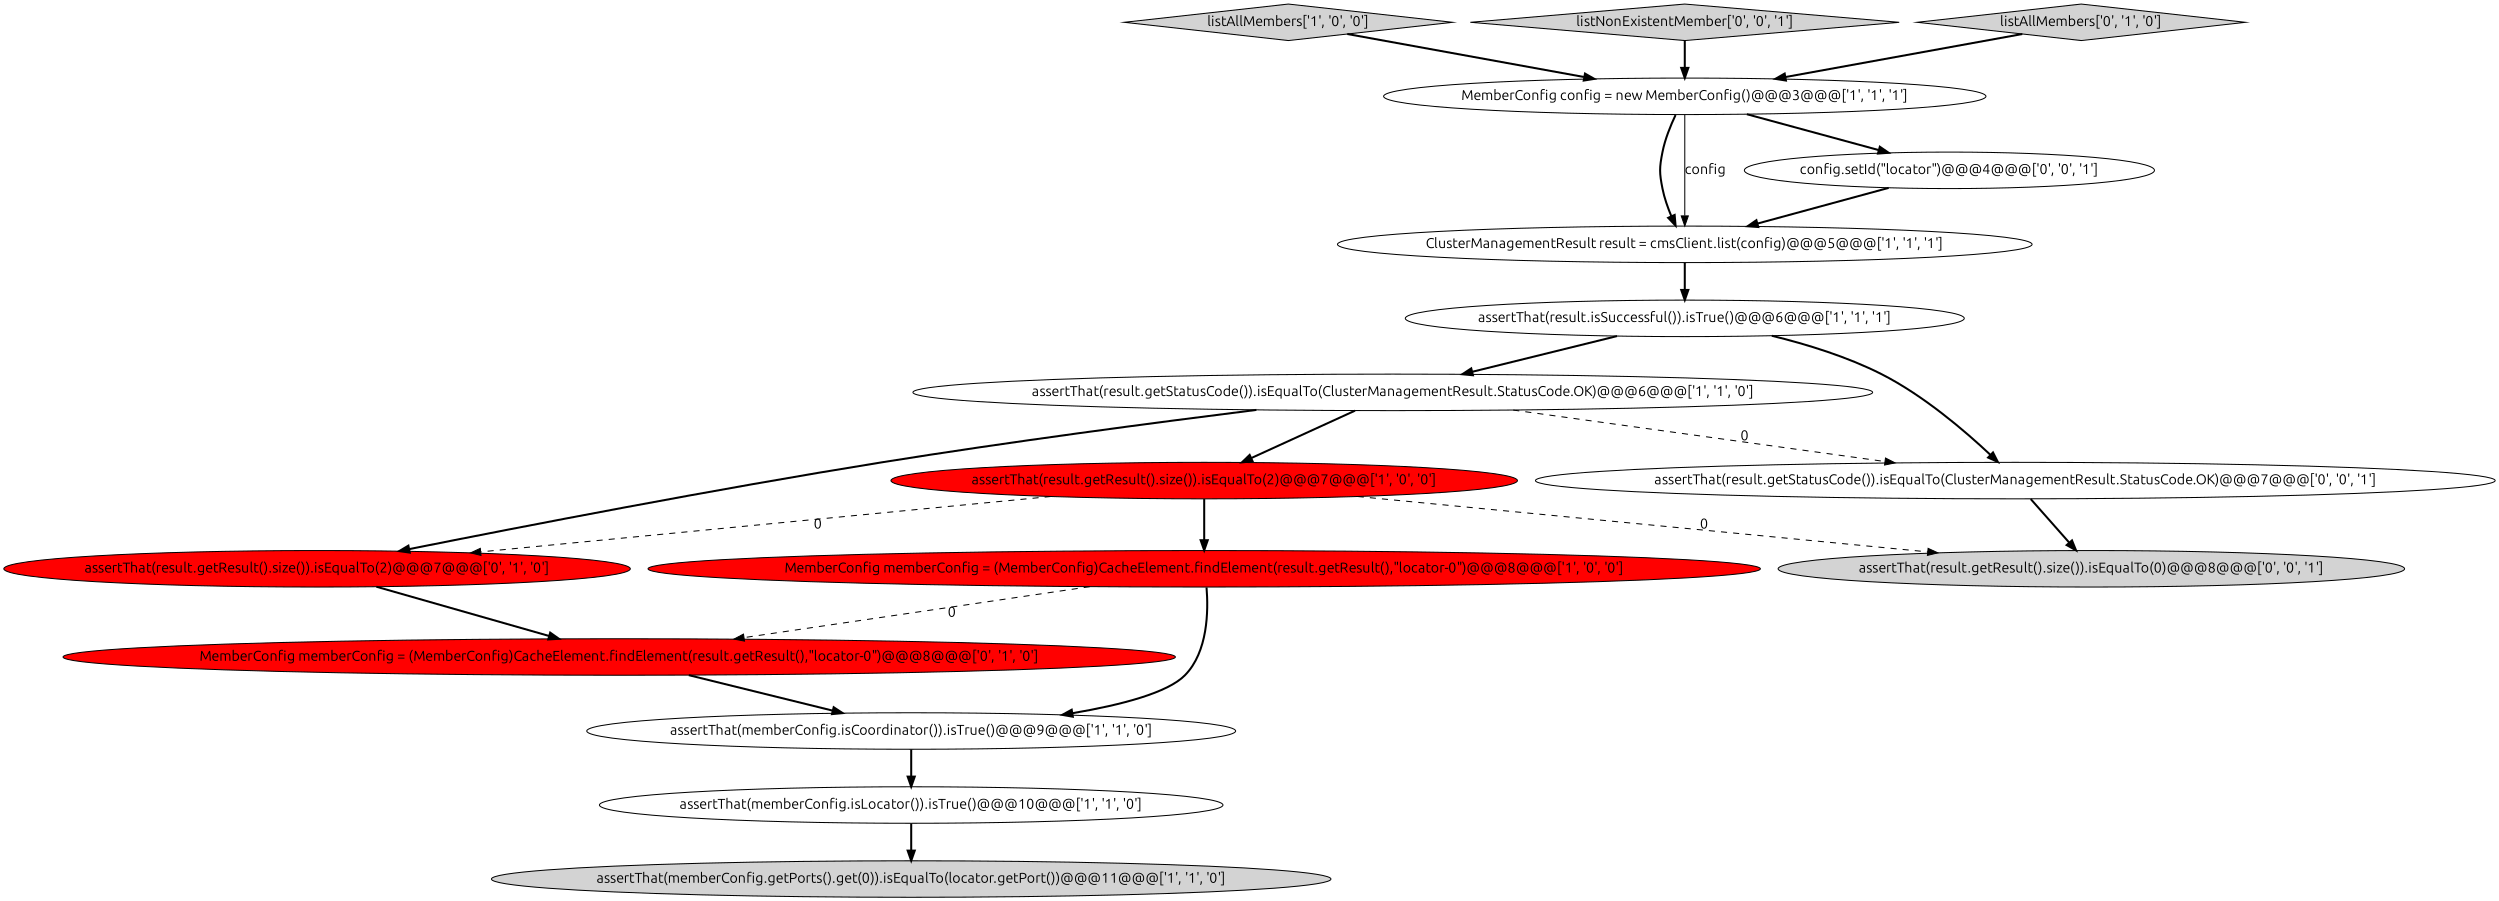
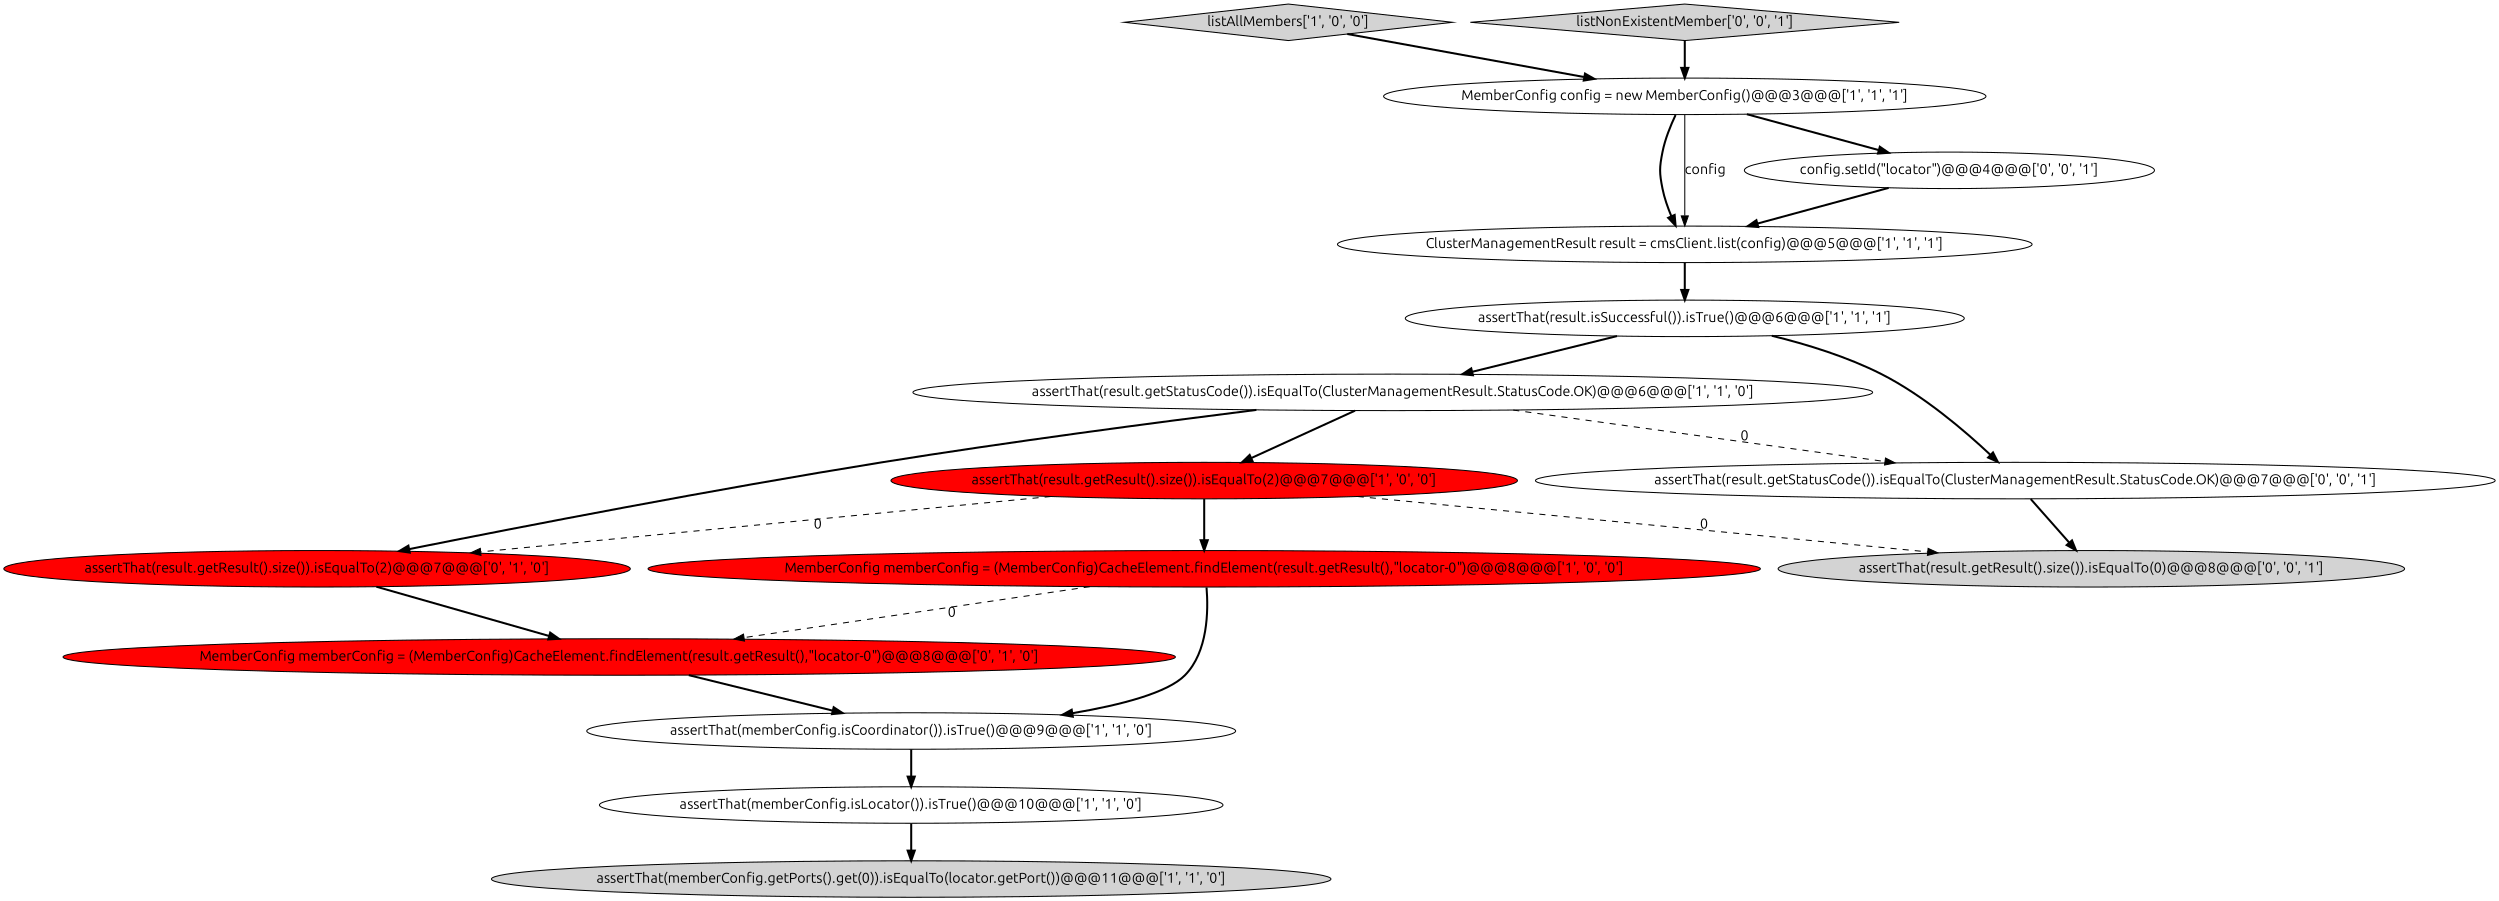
(2081, 22) -> none
